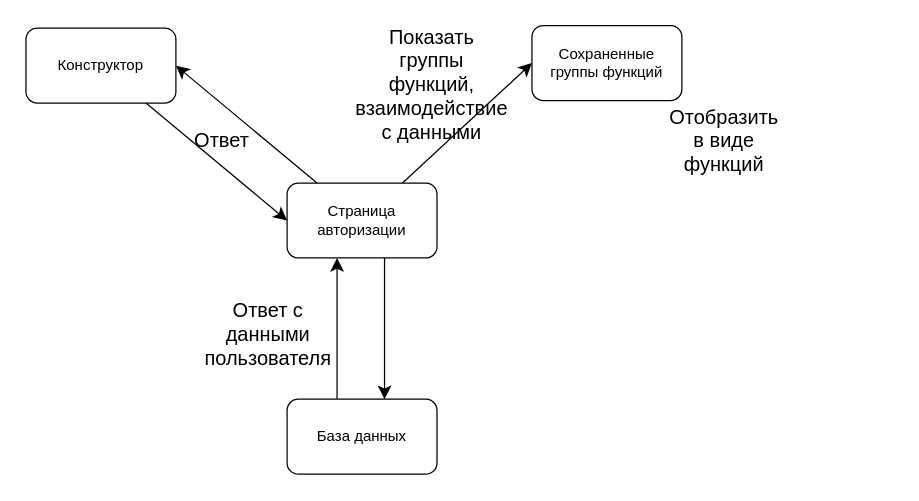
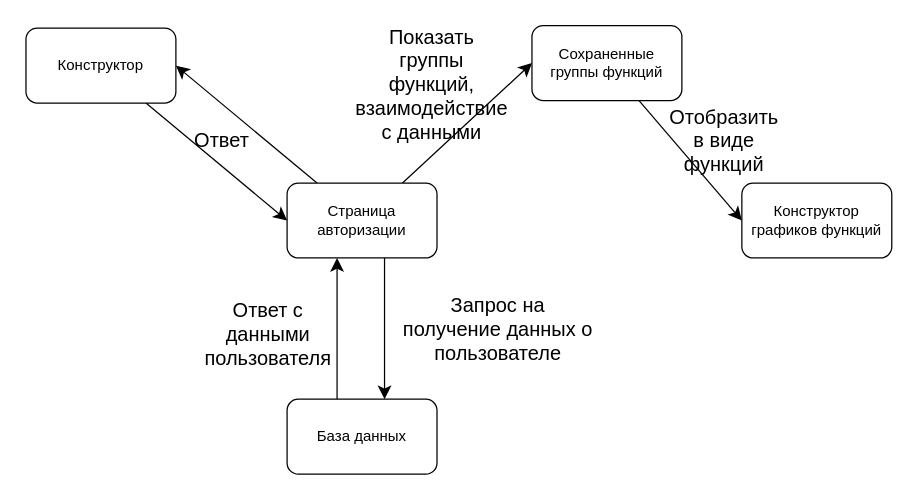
none -> (688, 157)
none -> (817, 221)
none -> (498, 329)
